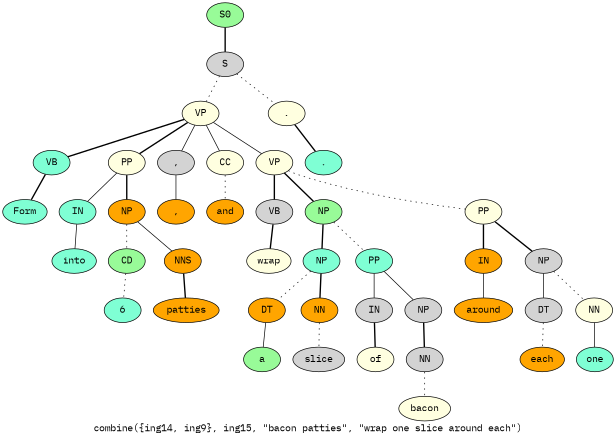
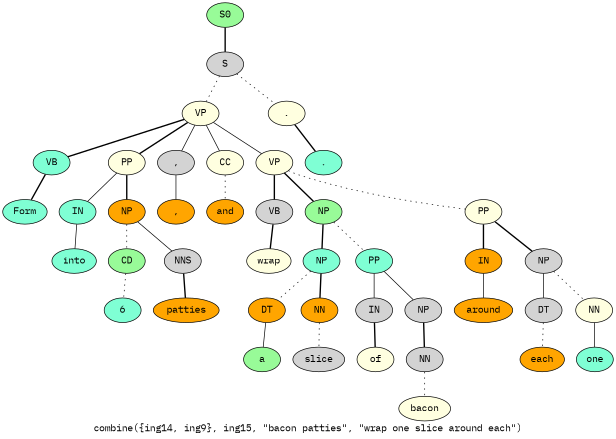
(183, 261) -> (183, 261)
